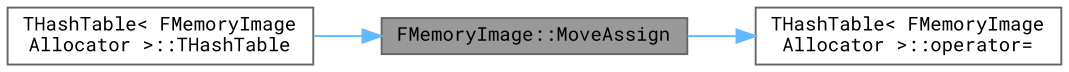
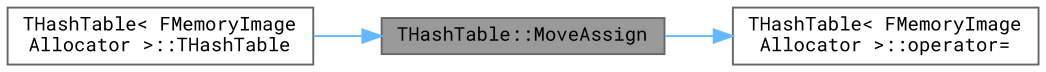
(534, 36) -> (523, 36)
